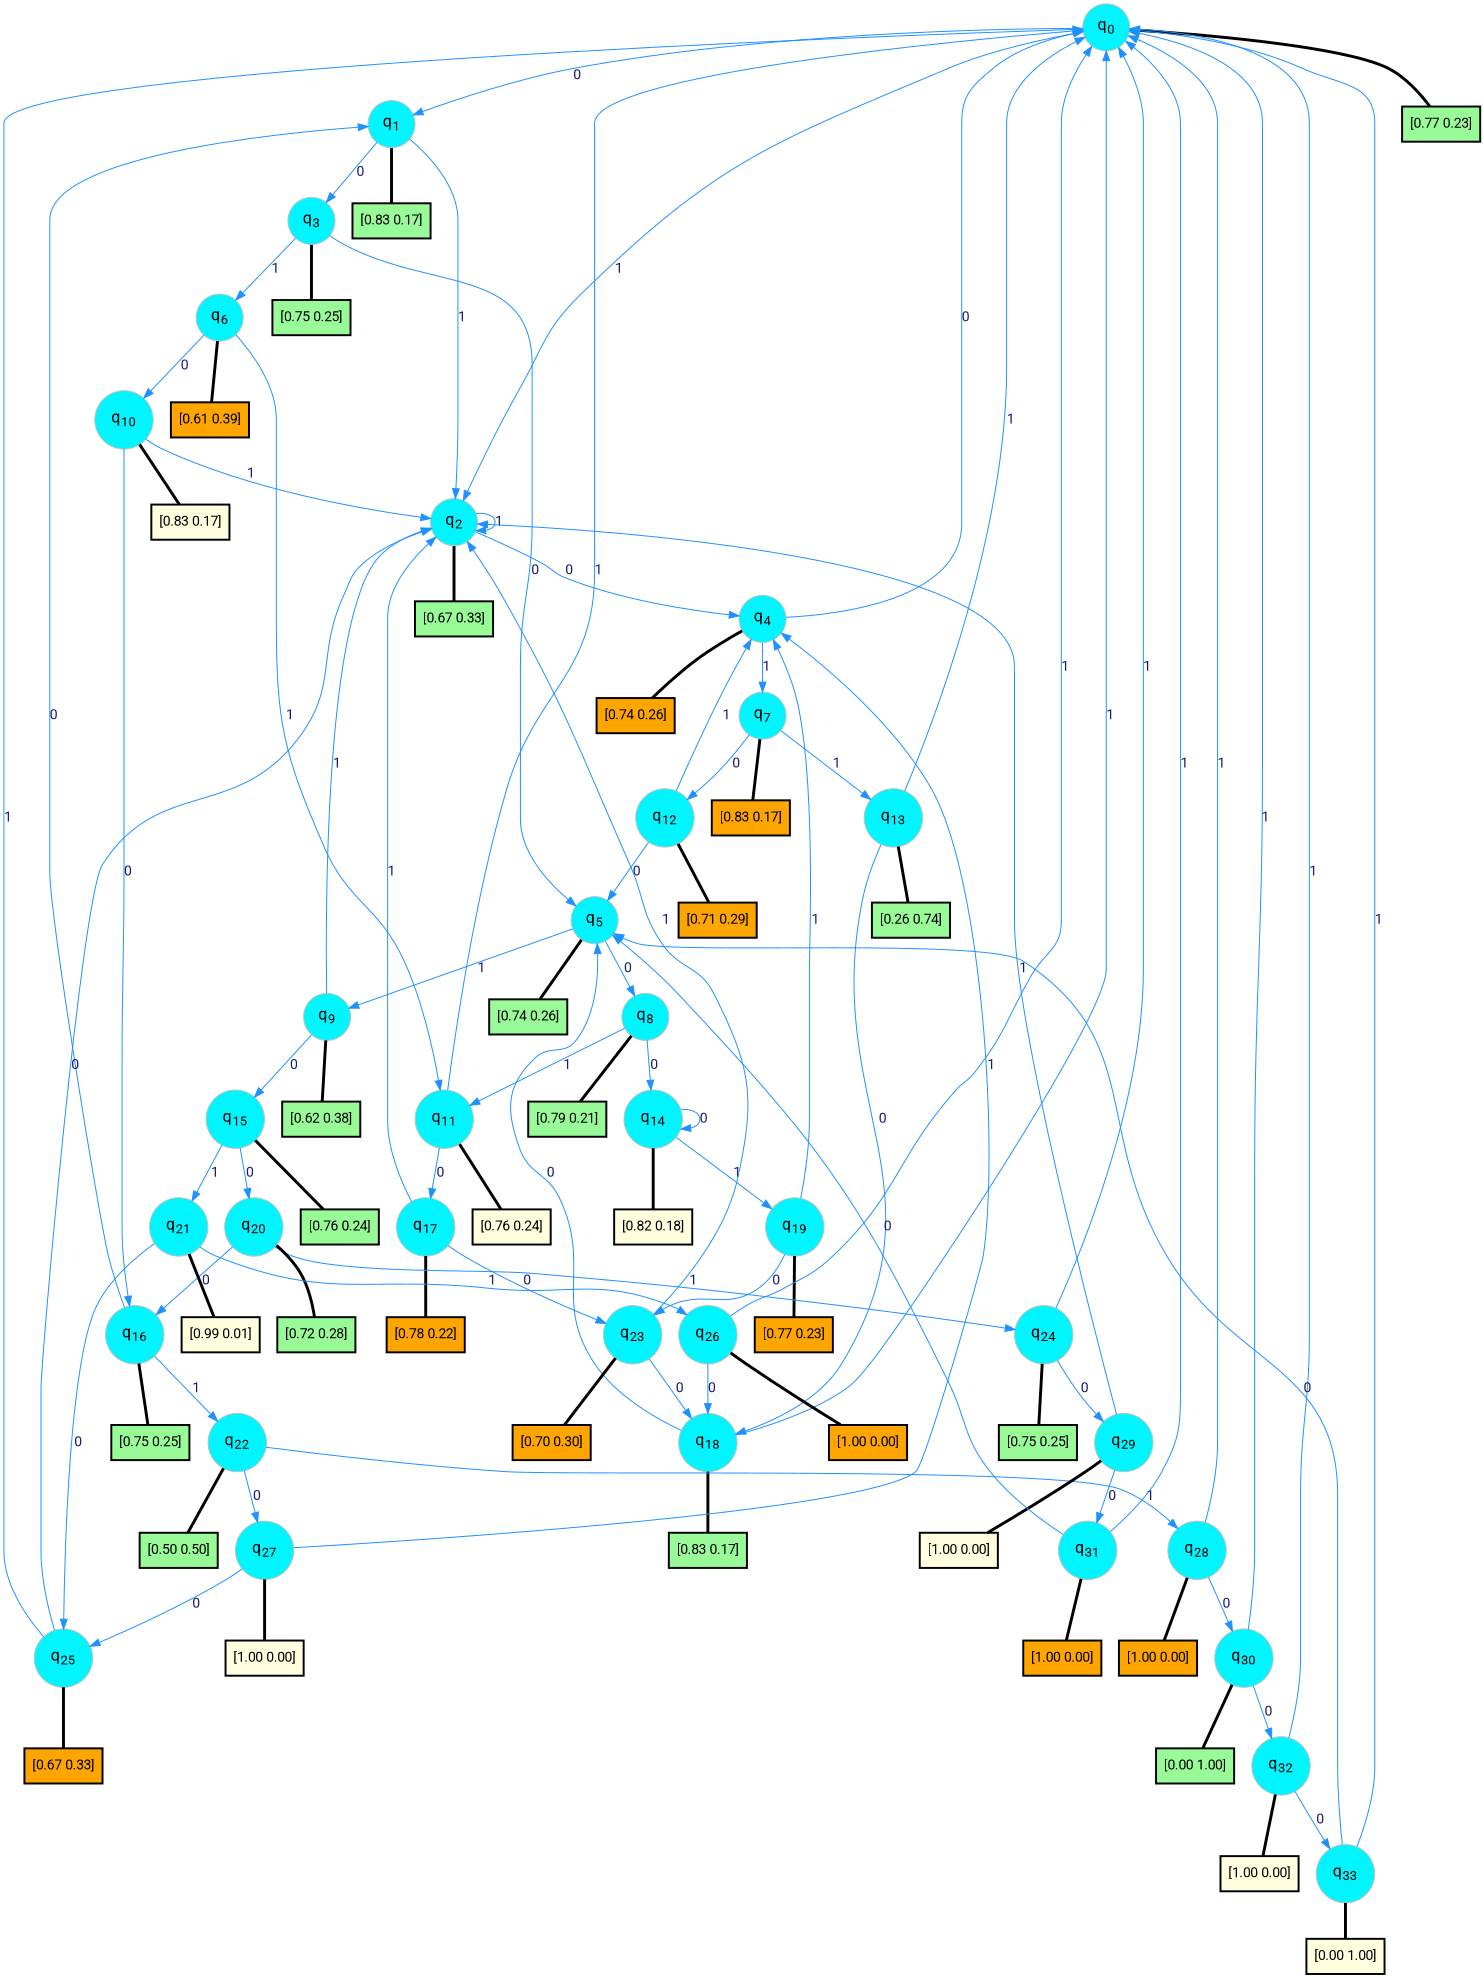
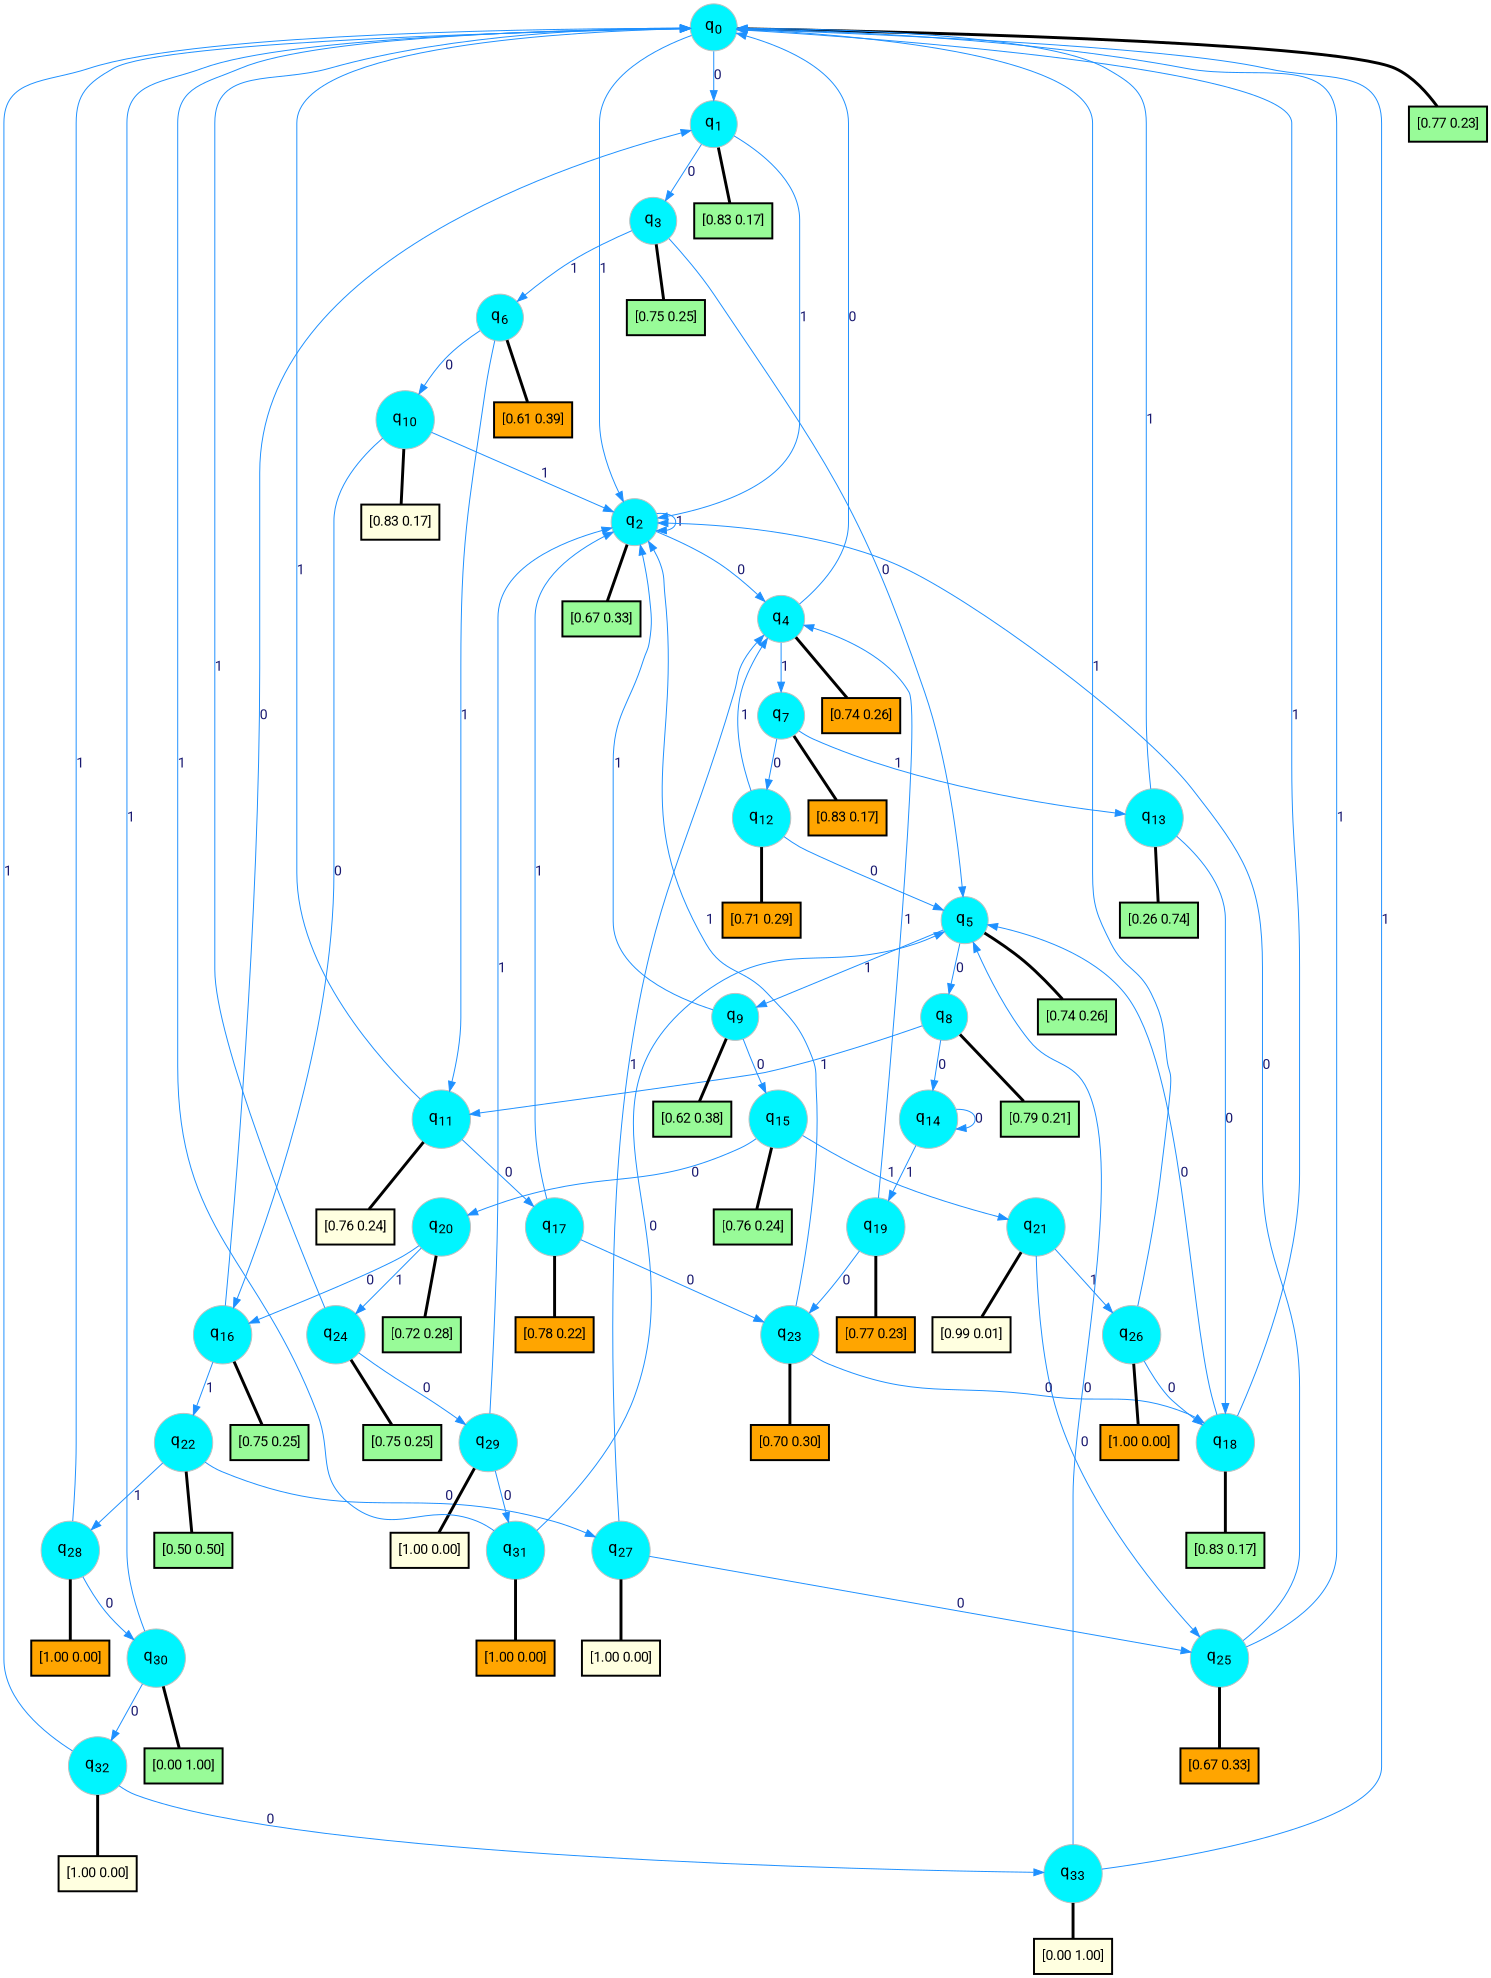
(653, 1227) -> none
